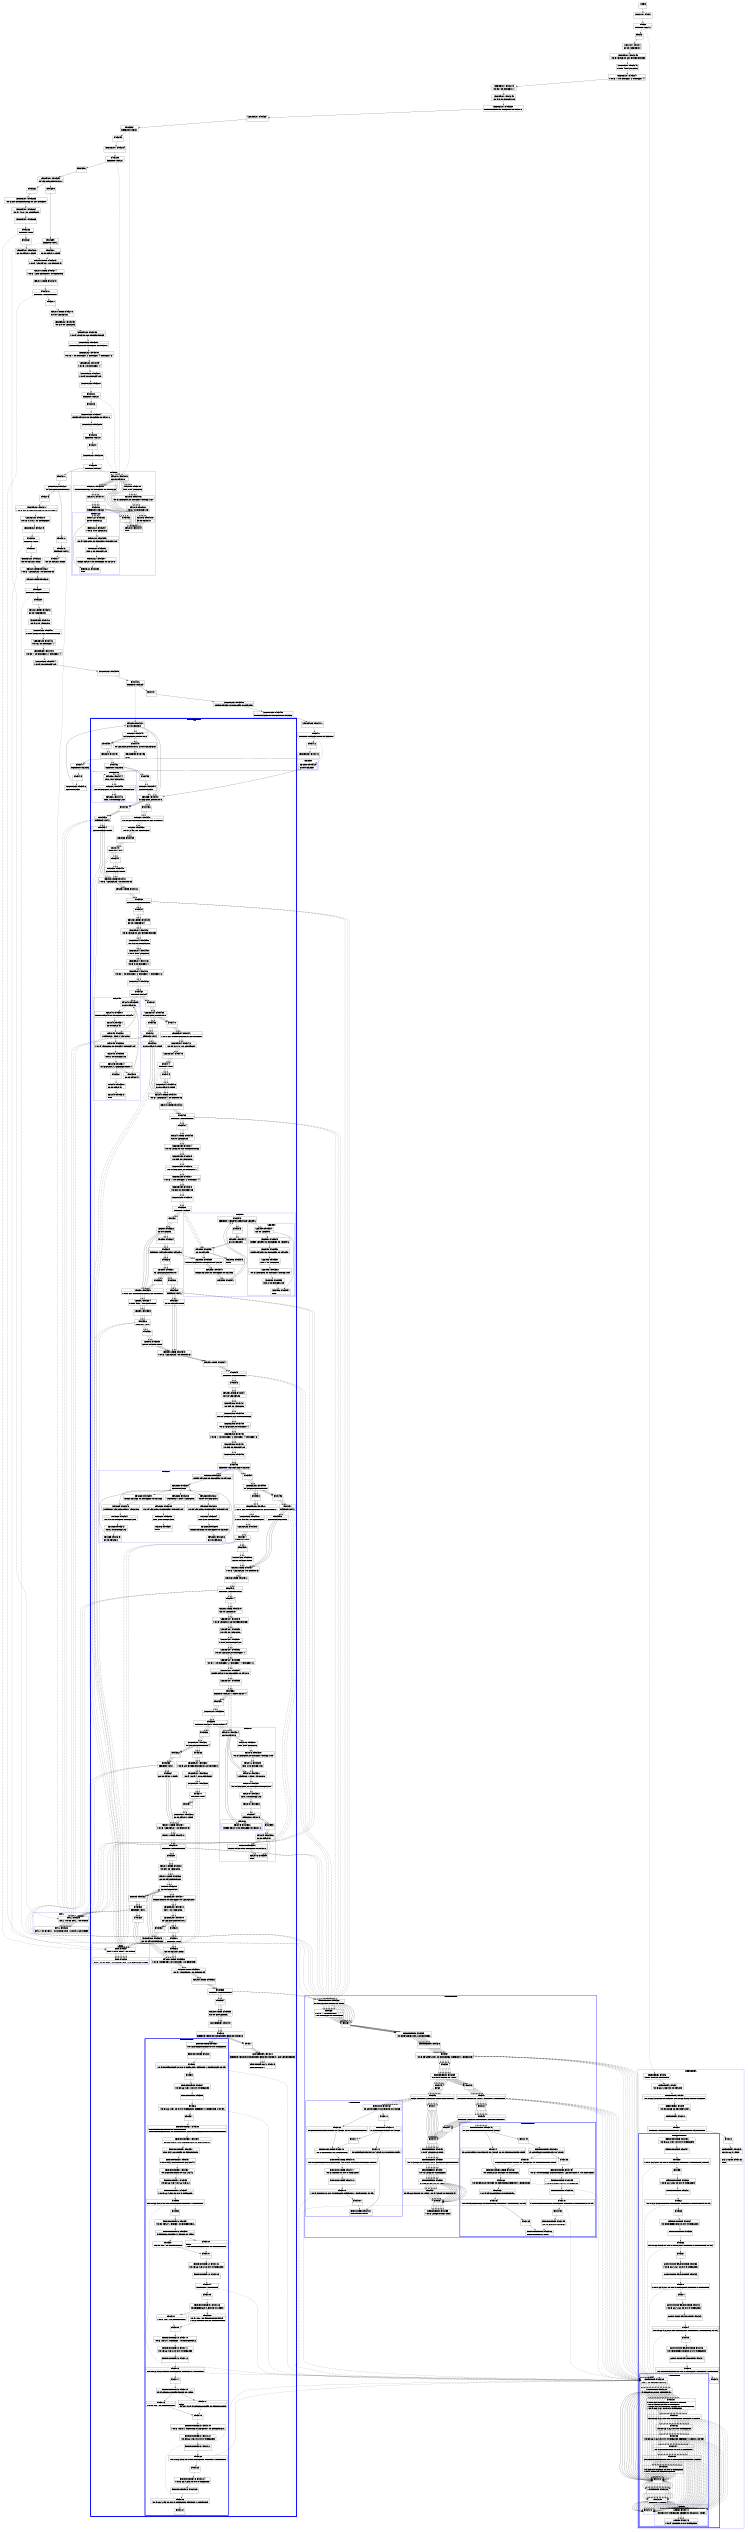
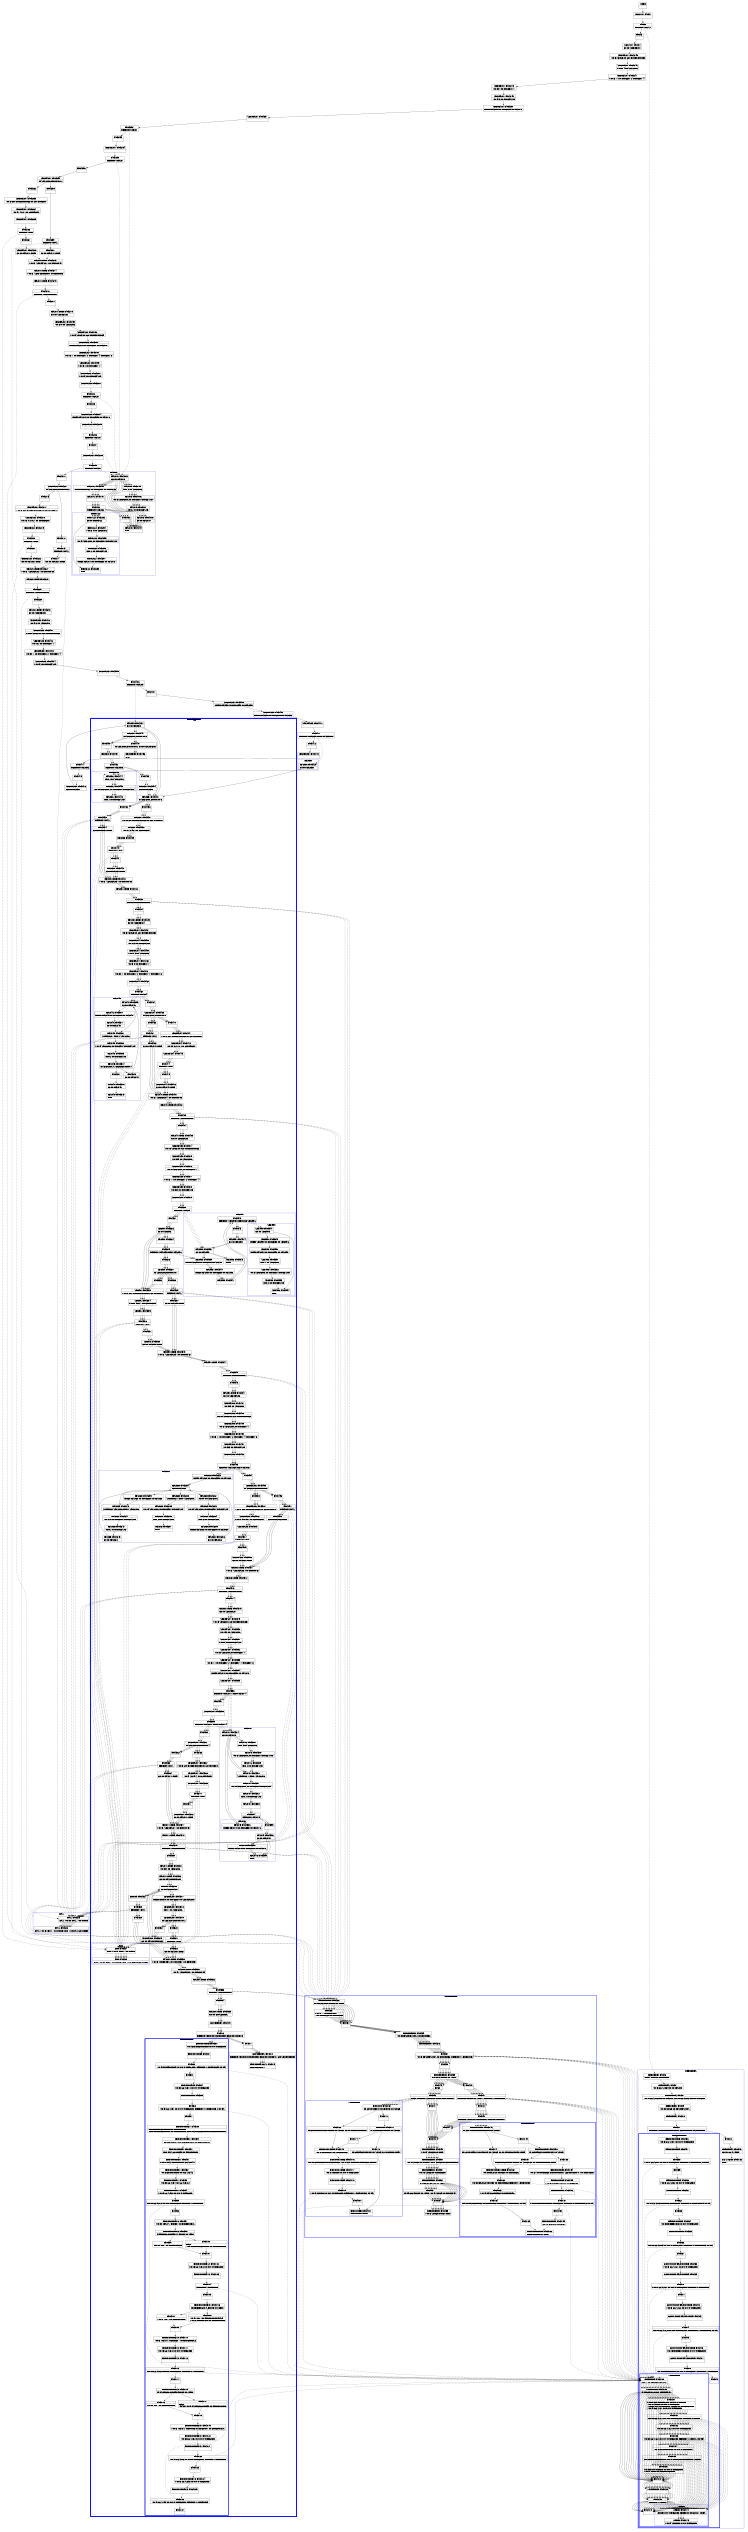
(190, 2081) -> (196, 2076)
